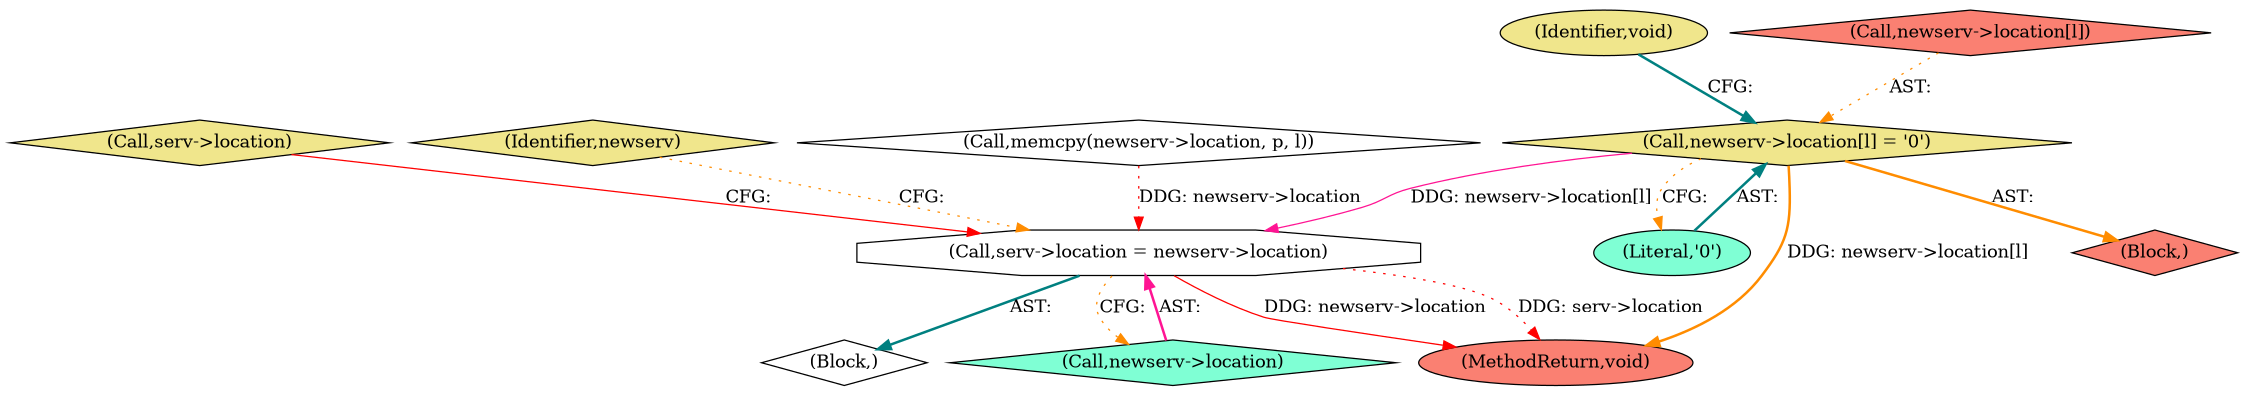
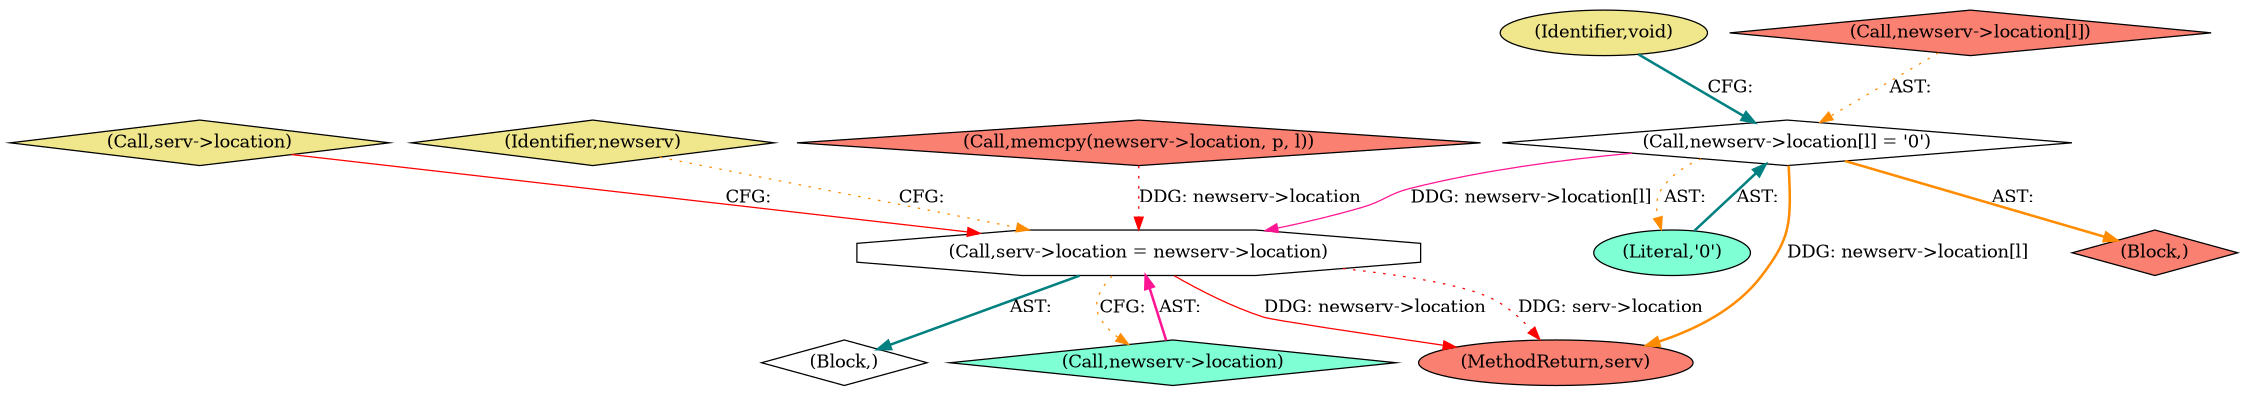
(1139, 143) -> (1139, 143)
(1787, 143) -> (1787, 143)
(1688, 198) -> (1688, 198)
(1556, 363) -> (1556, 363)
